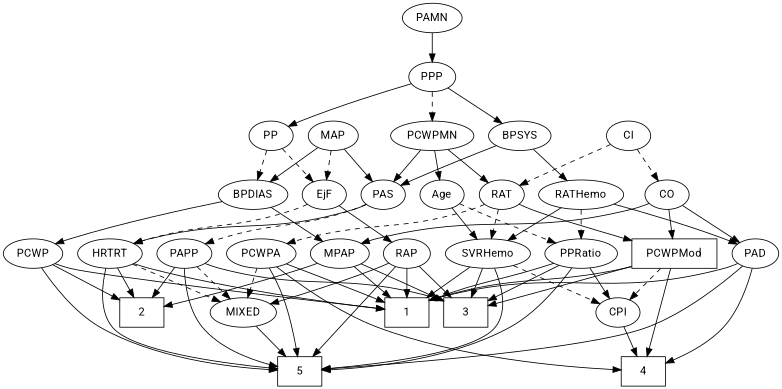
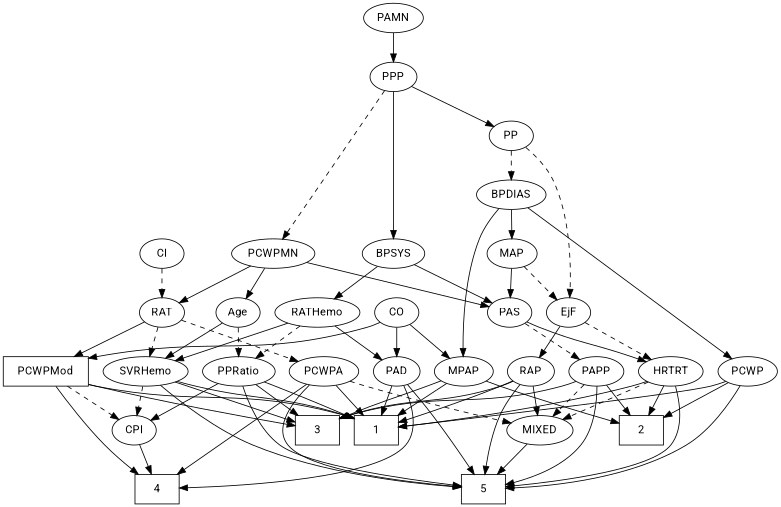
(301, 160) -> (512, 220)
(645, 162) -> none
